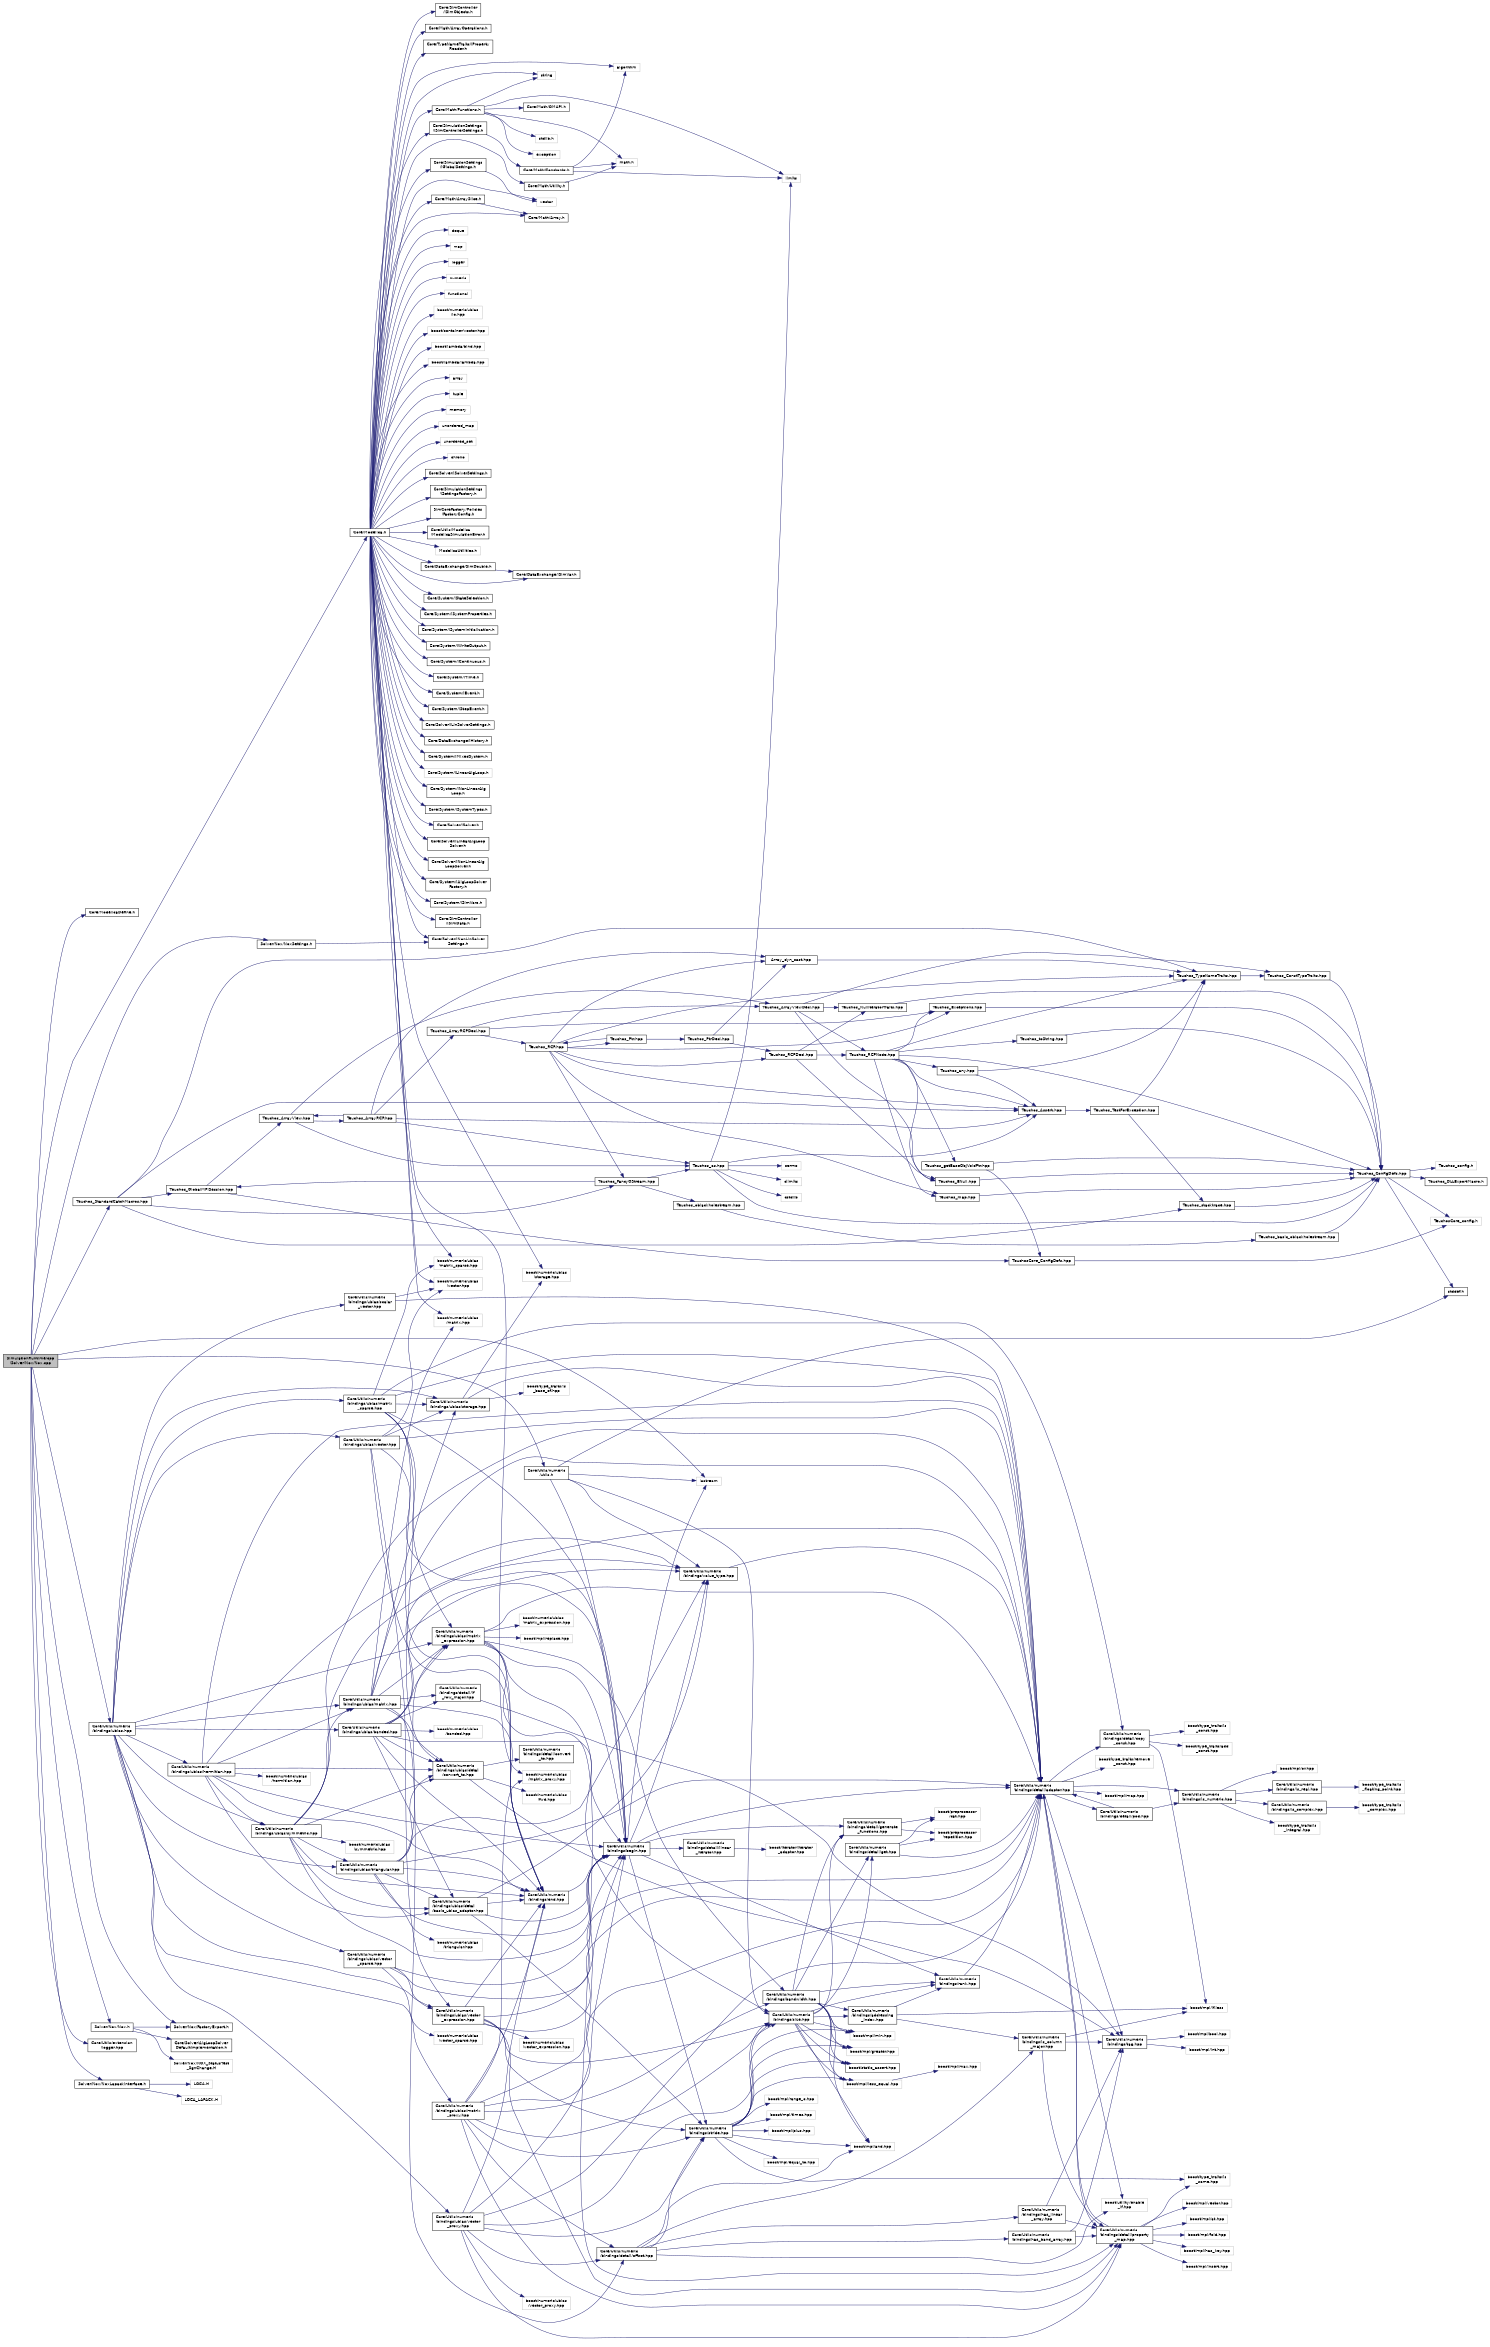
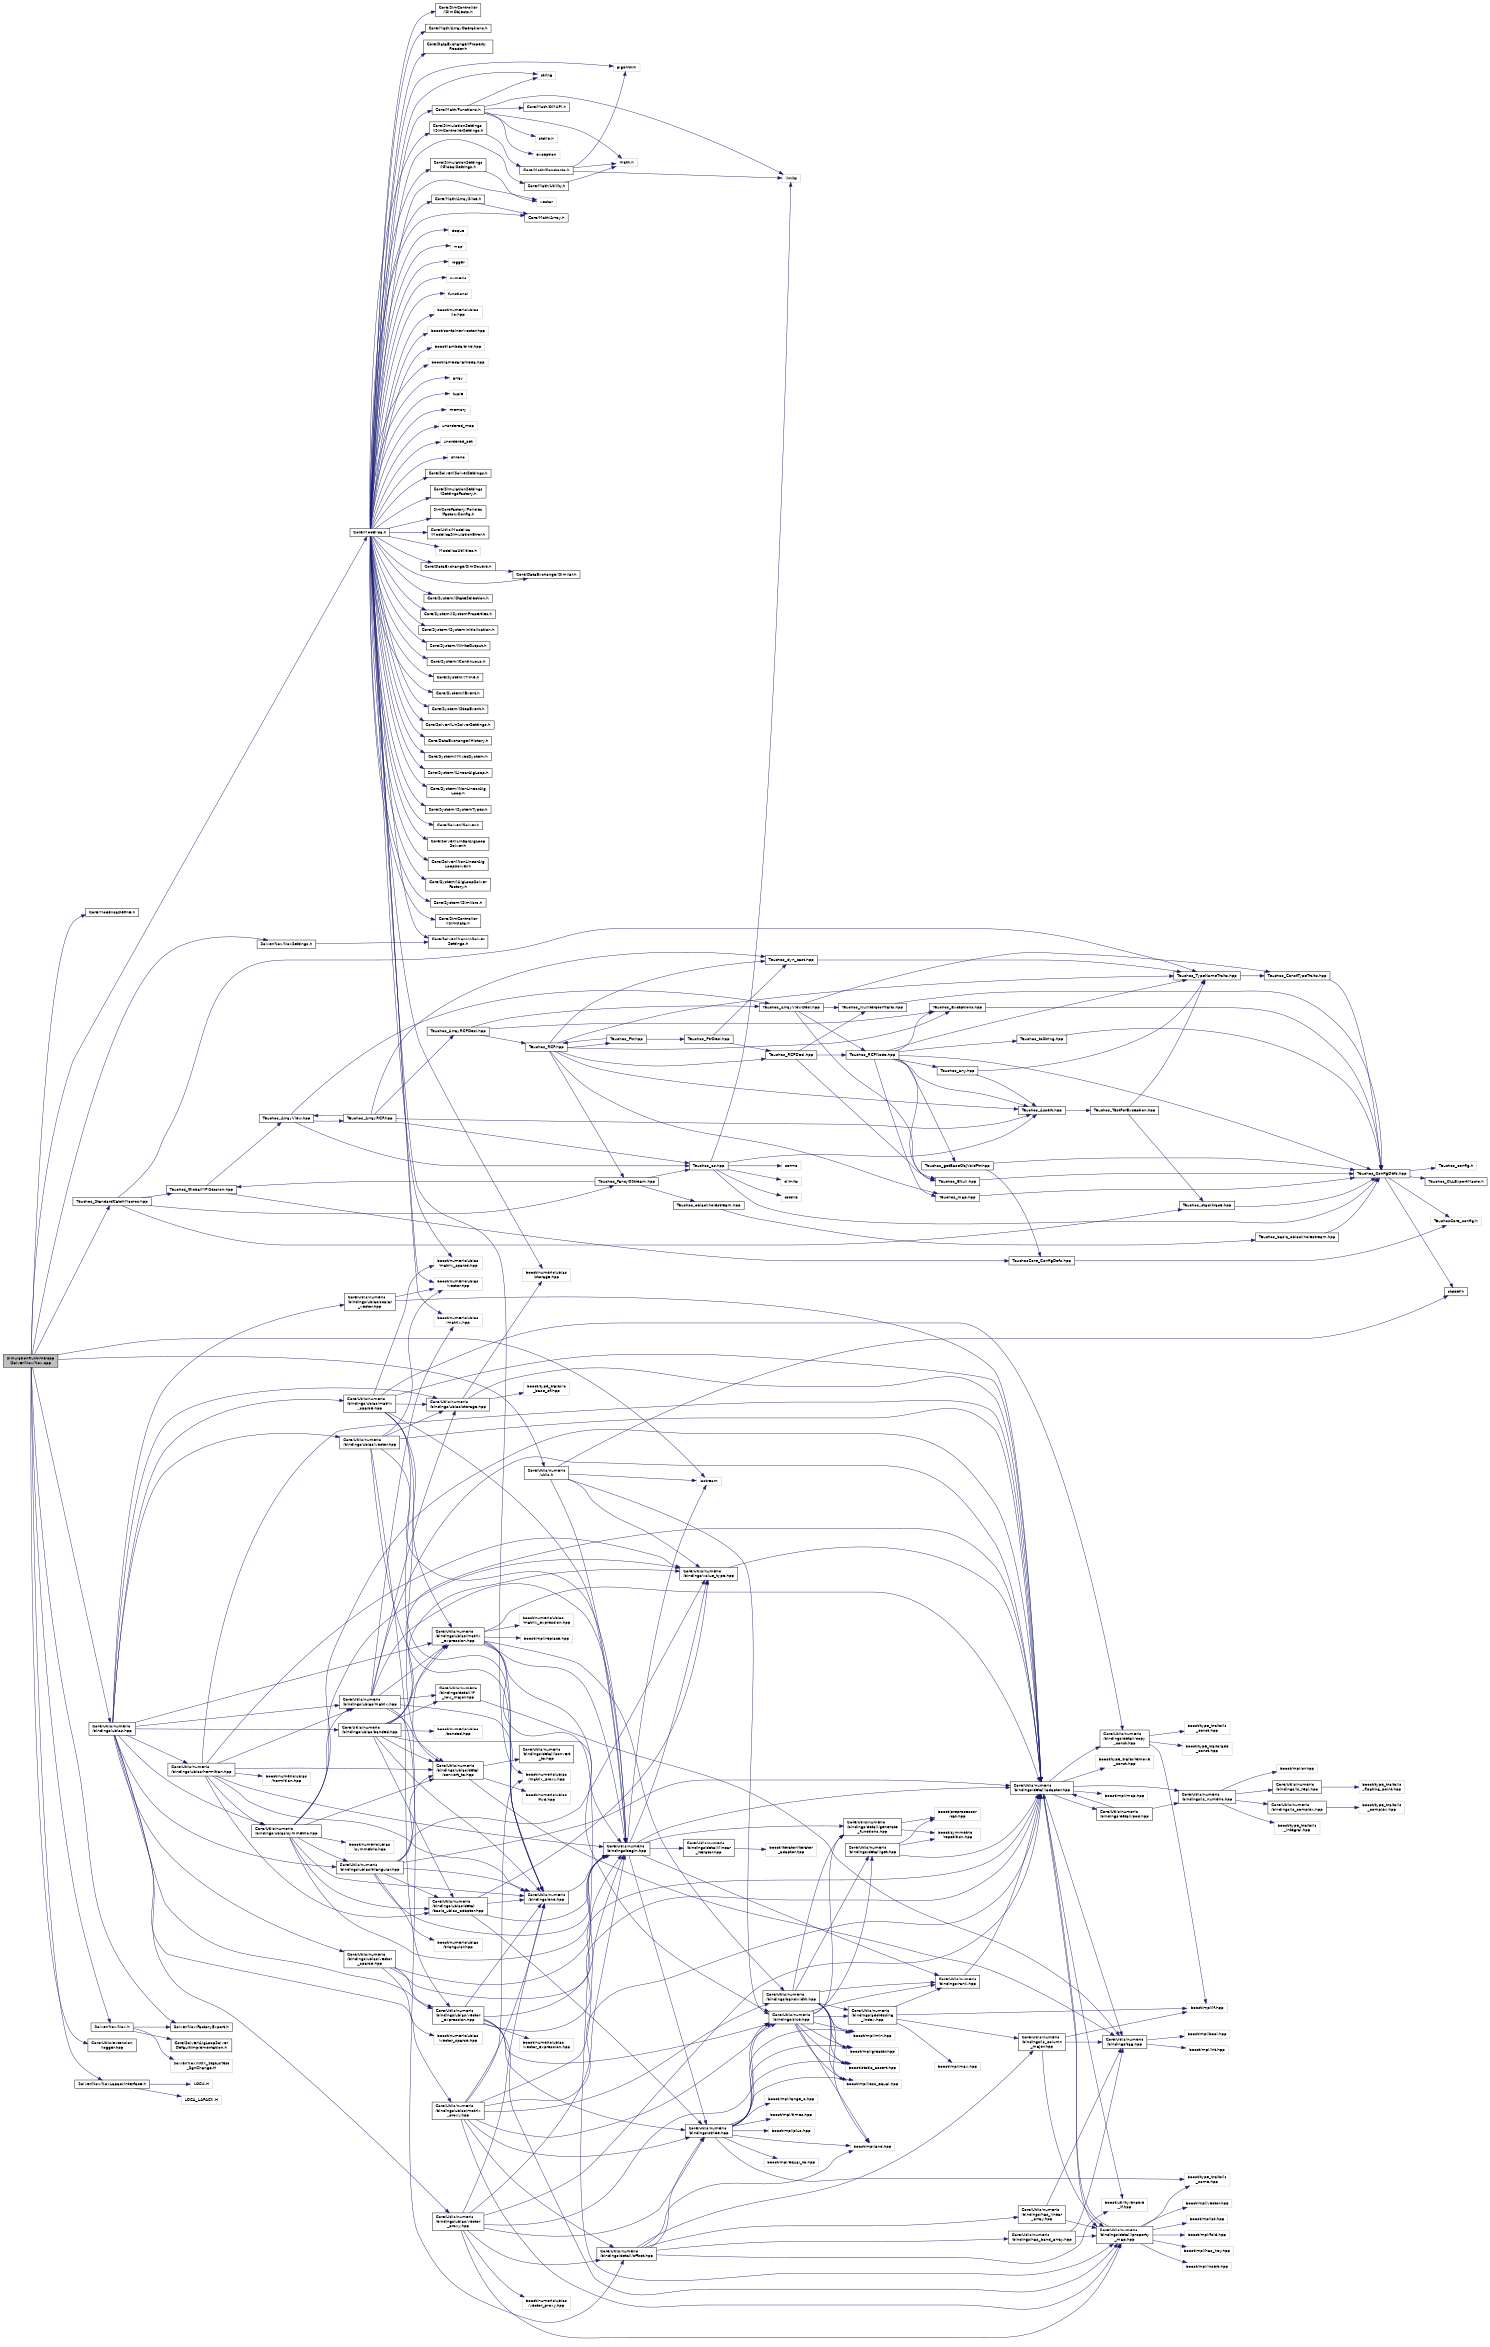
(458, 47) -> (458, 47)
(458, 773) -> (458, 773)
(791, 960) -> (791, 960)
(552, 1102) -> none
(958, 1835) -> (958, 1835)
(1207, 2008) -> (1207, 2008)
(872, 2068) -> (872, 2068)
(913, 2076) -> (924, 2040)
